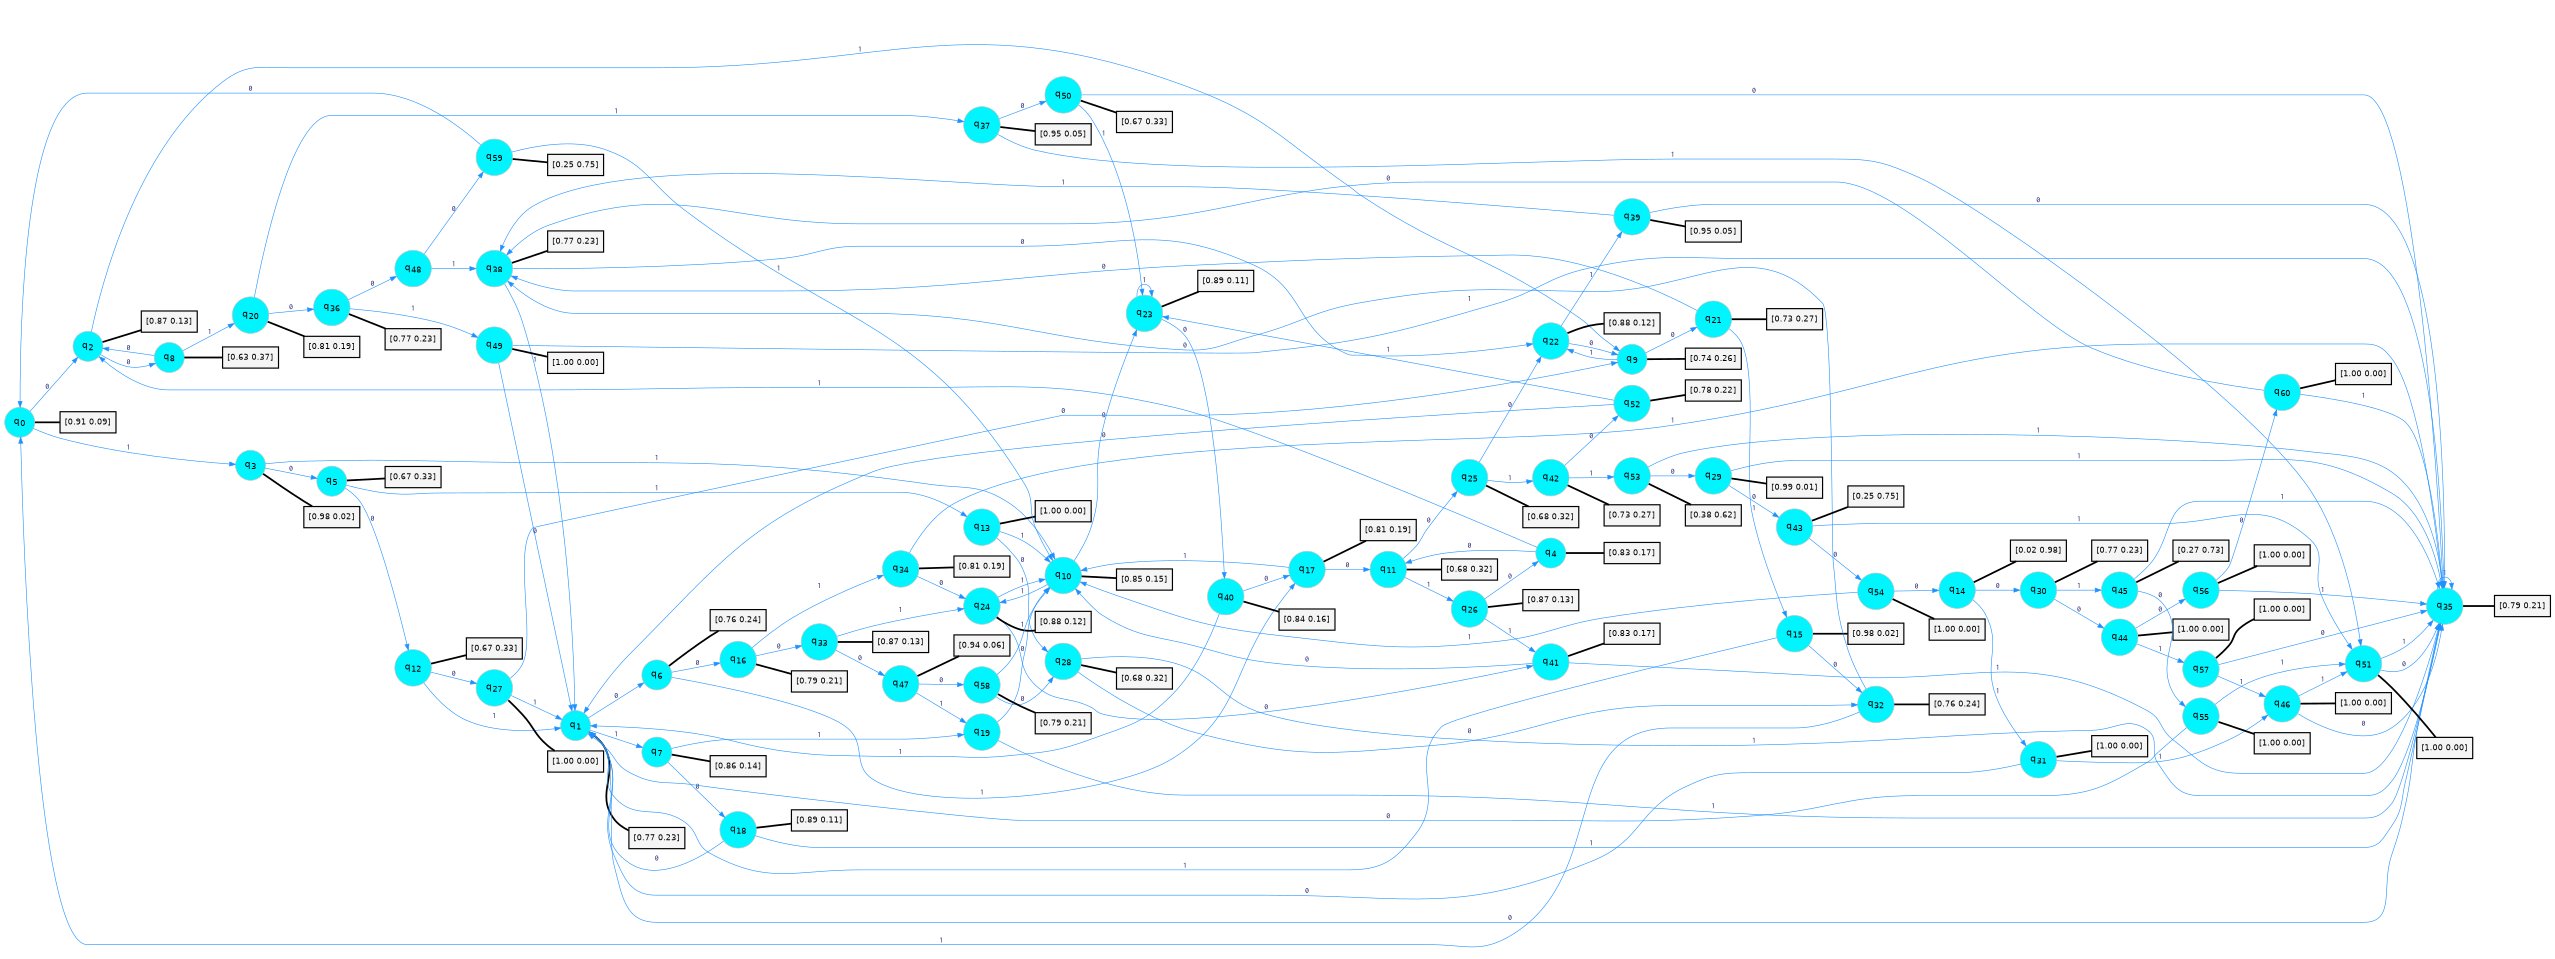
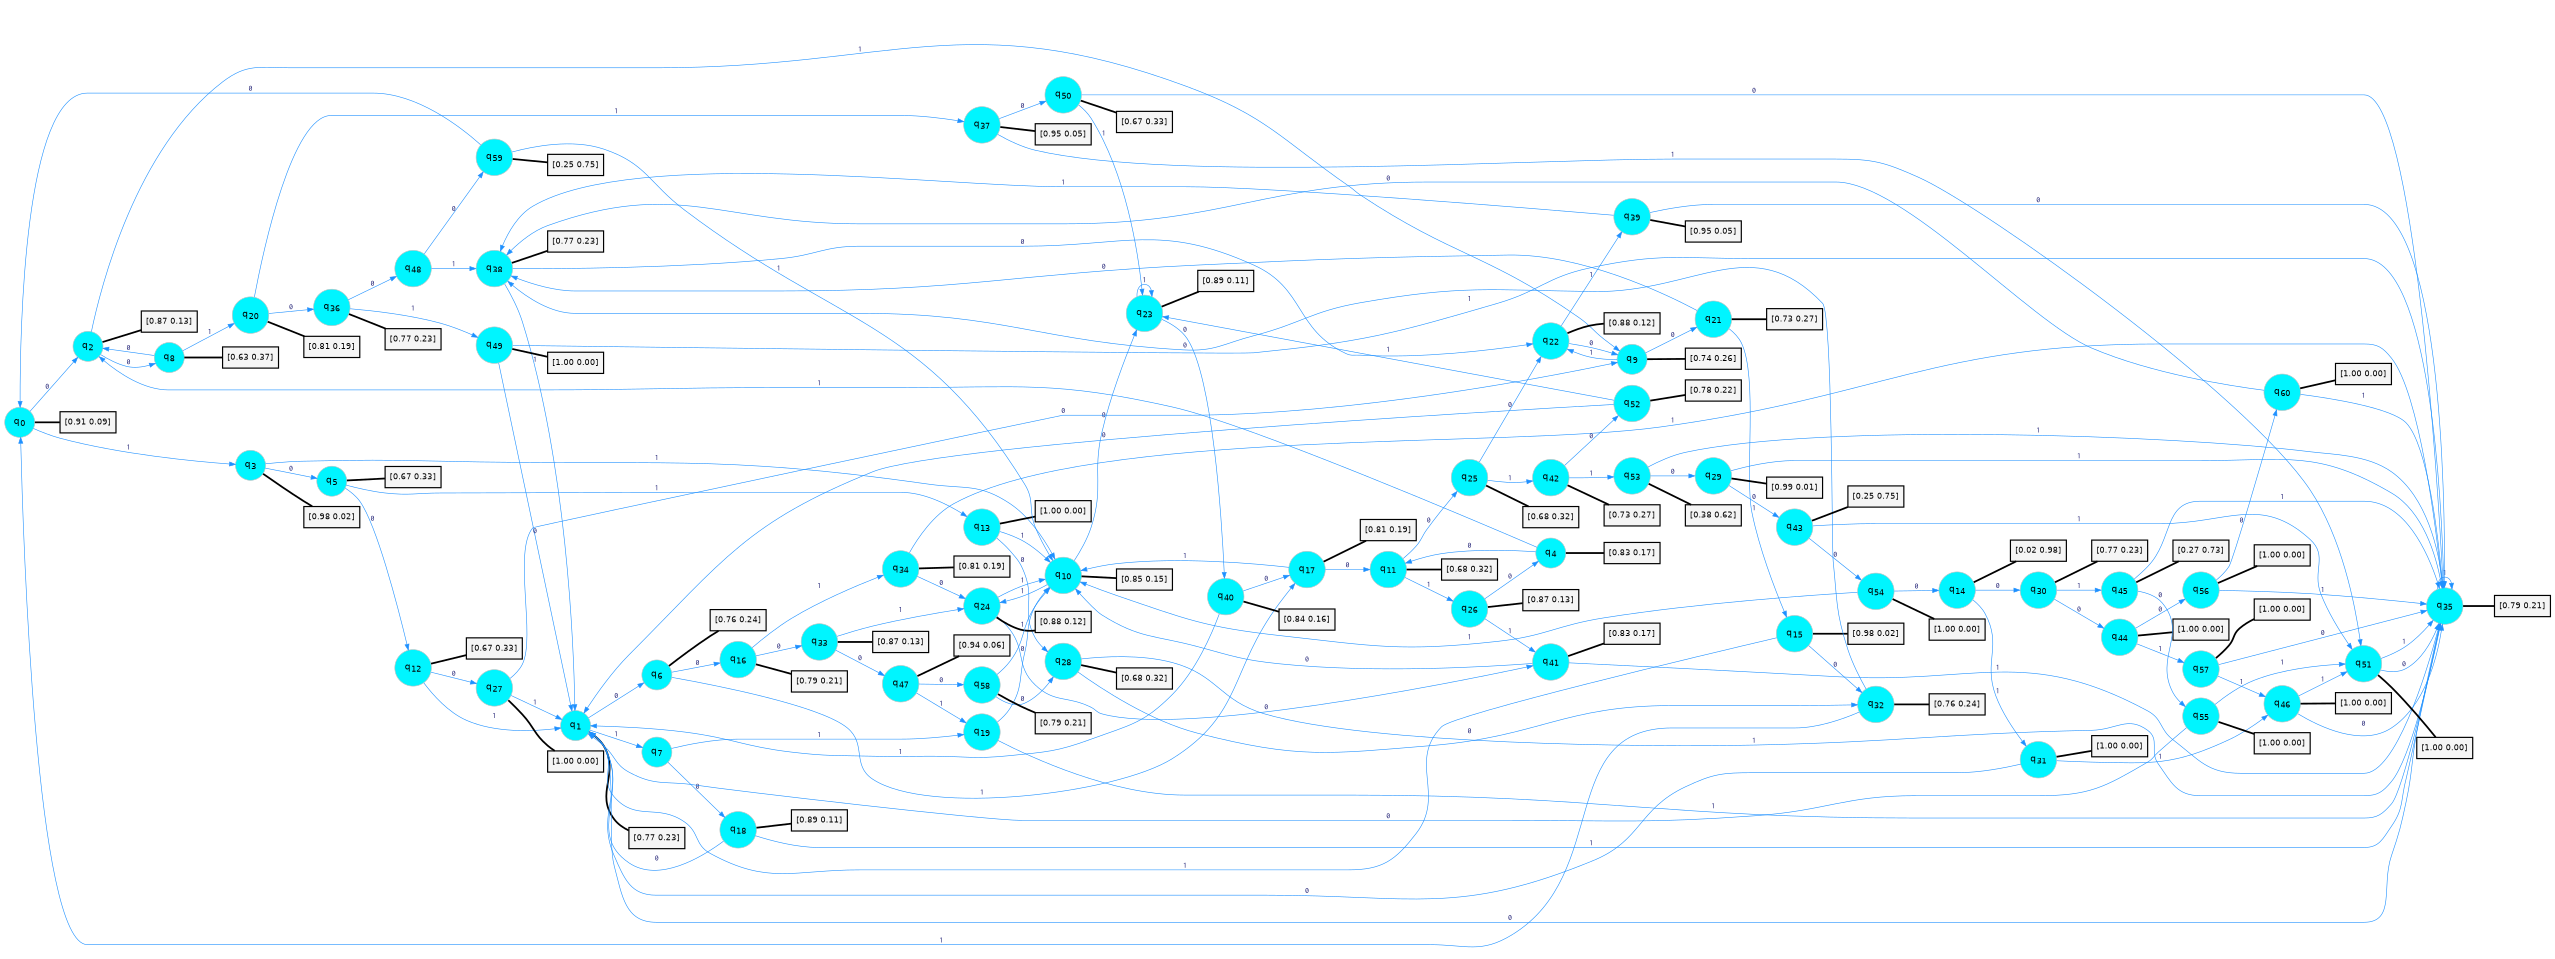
(738, 766) -> none
